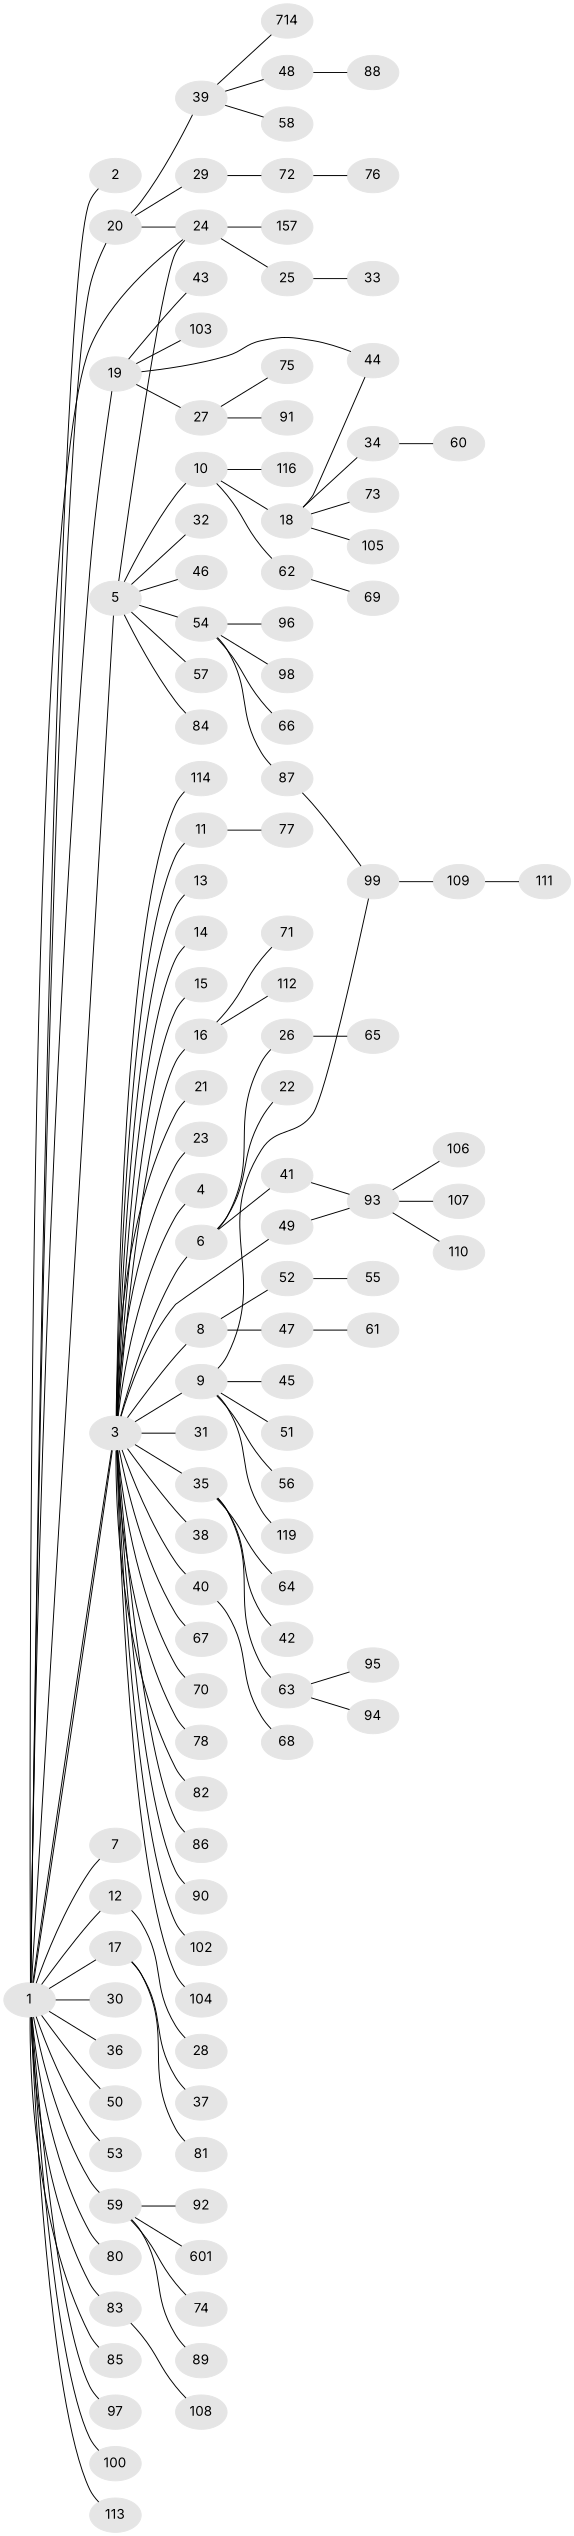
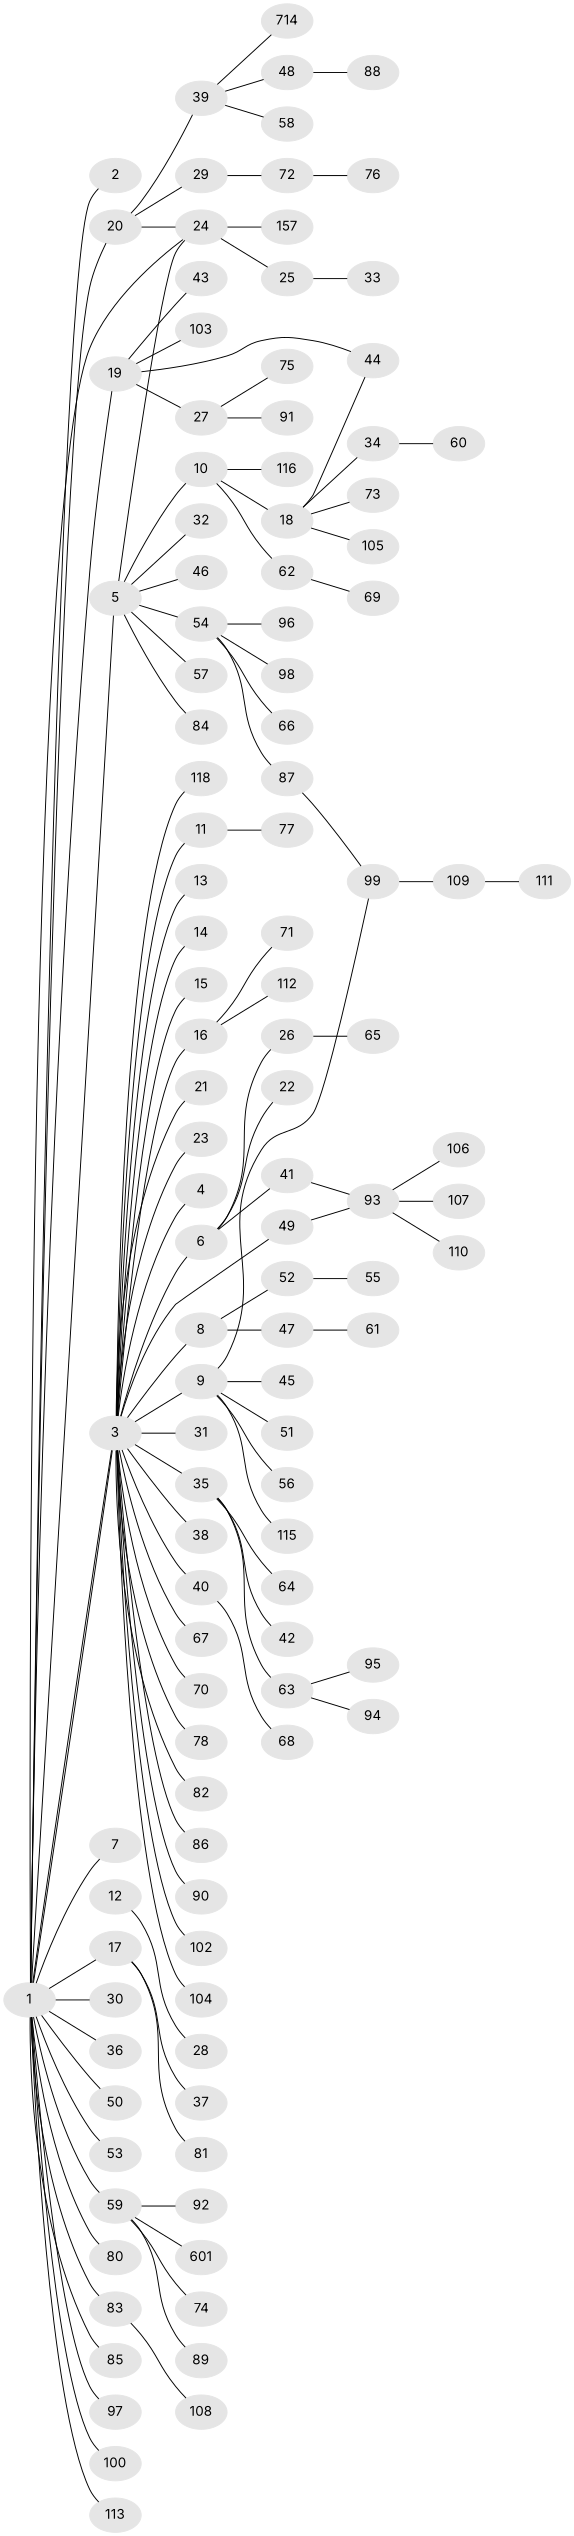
(201, 779) -> (201, 779)
(287, 1536) -> (287, 1536)
(70, 1947) -> none
